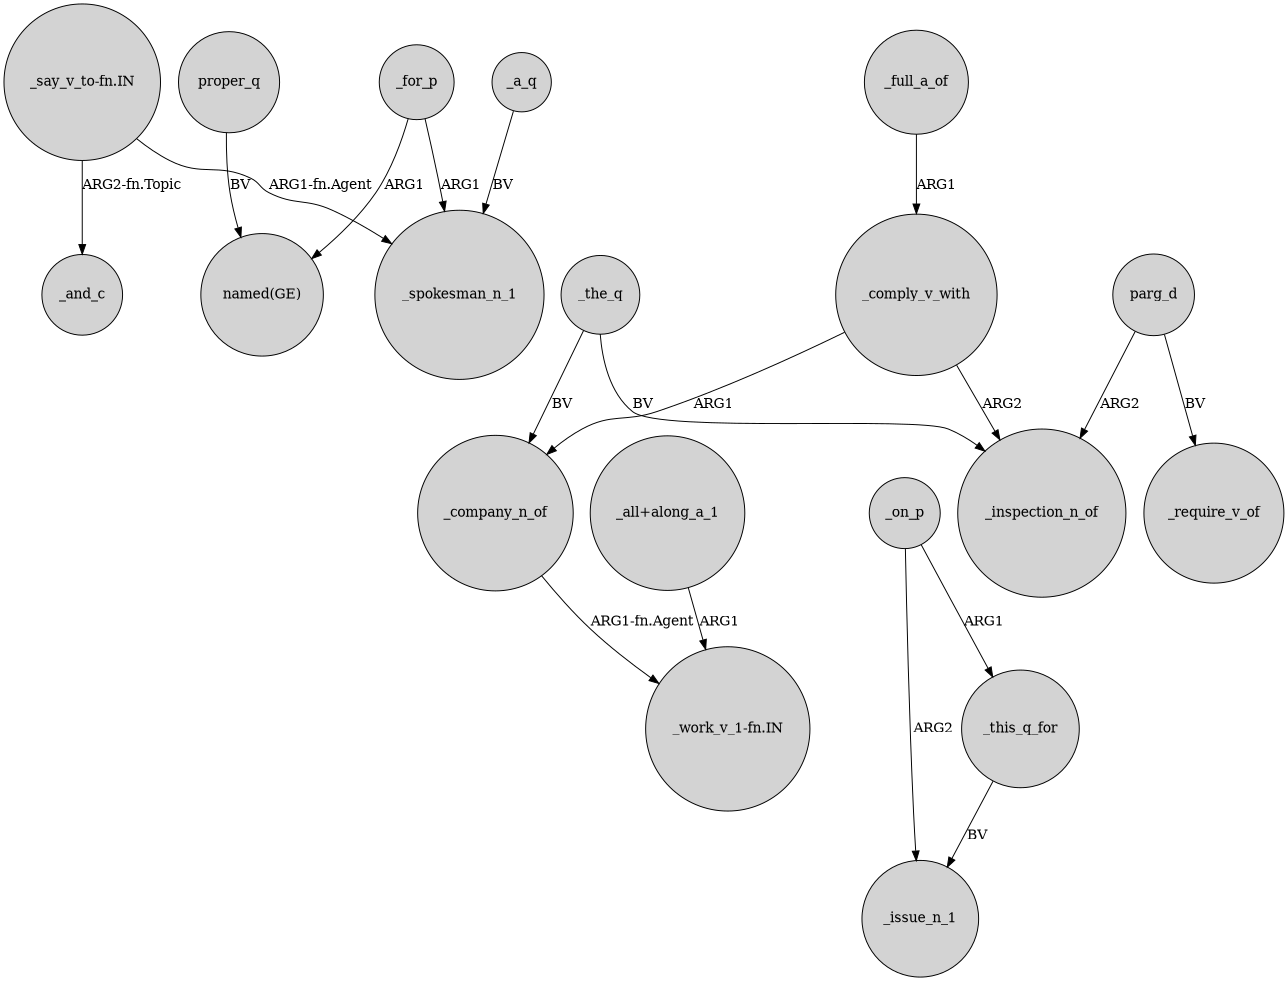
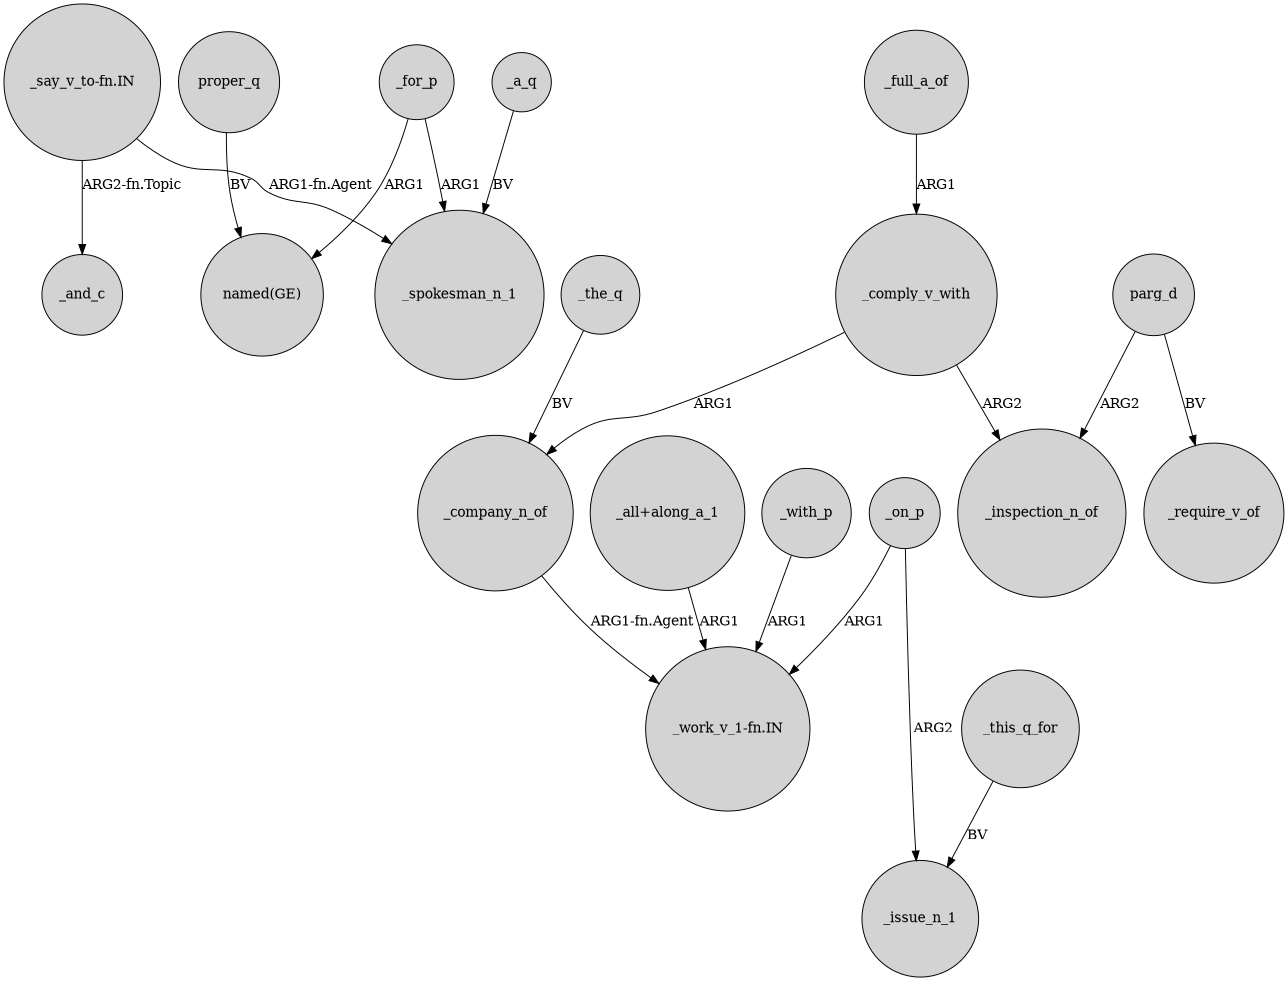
(763, 423) -> none
none -> (807, 513)
(955, 607) -> (849, 611)
